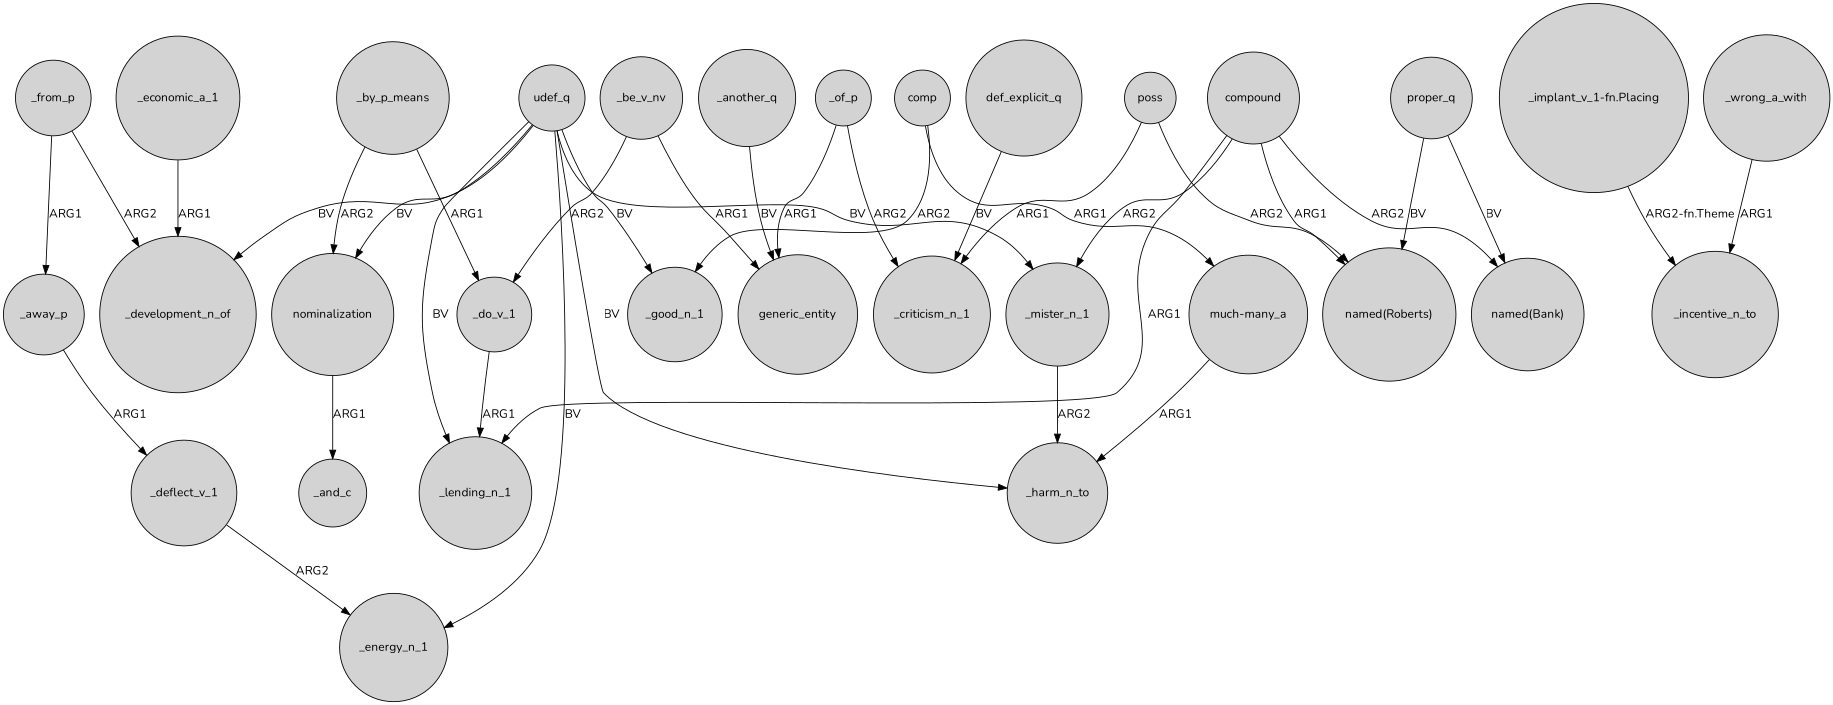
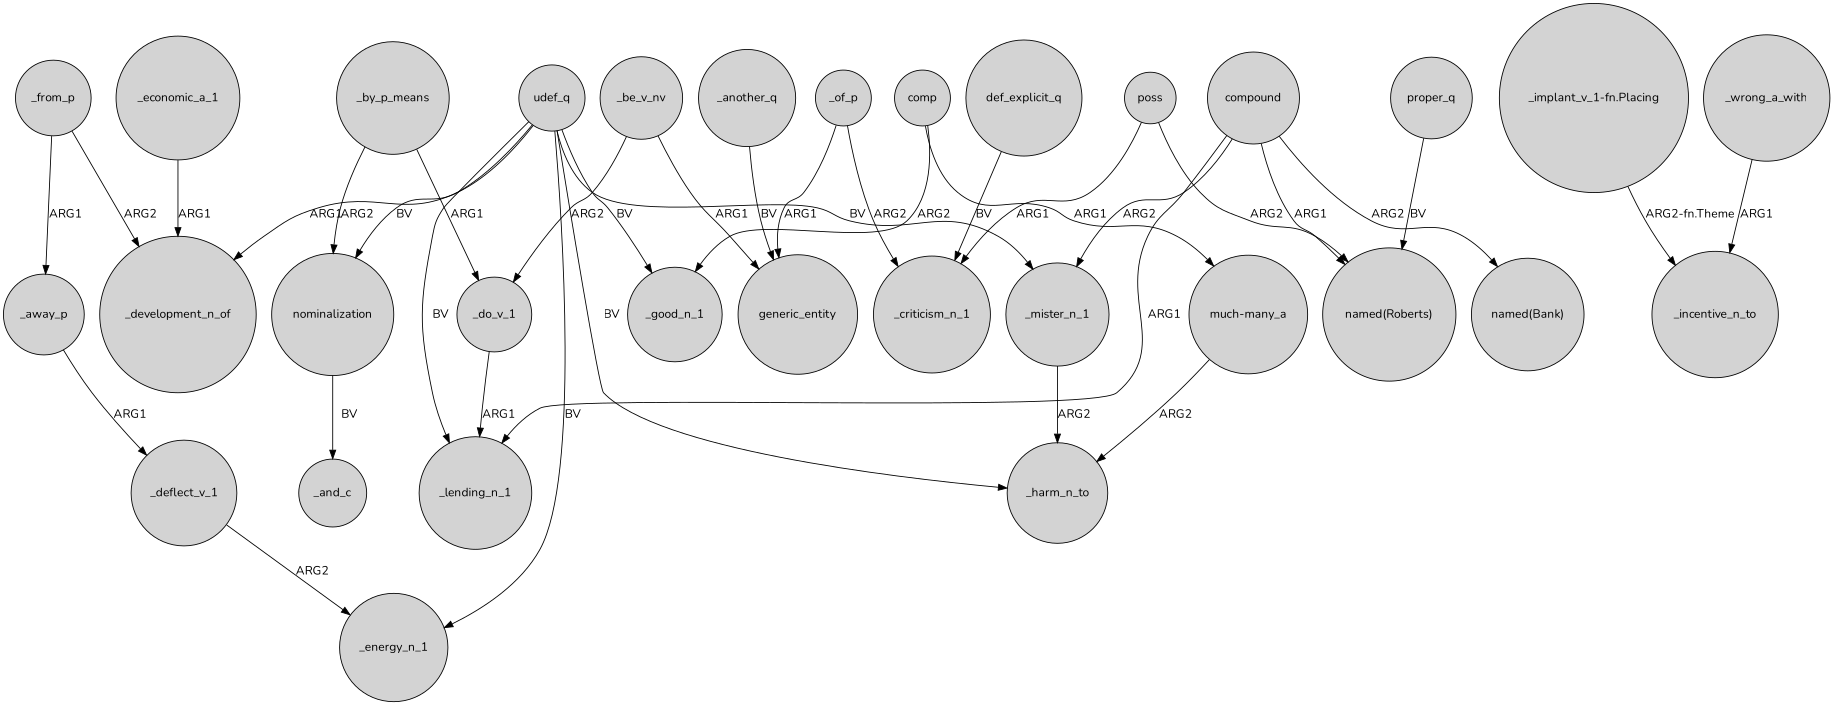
(1475, 195) -> none
(326, 214) -> (326, 214)
(349, 415) -> (349, 415)
(1176, 415) -> (1176, 415)
